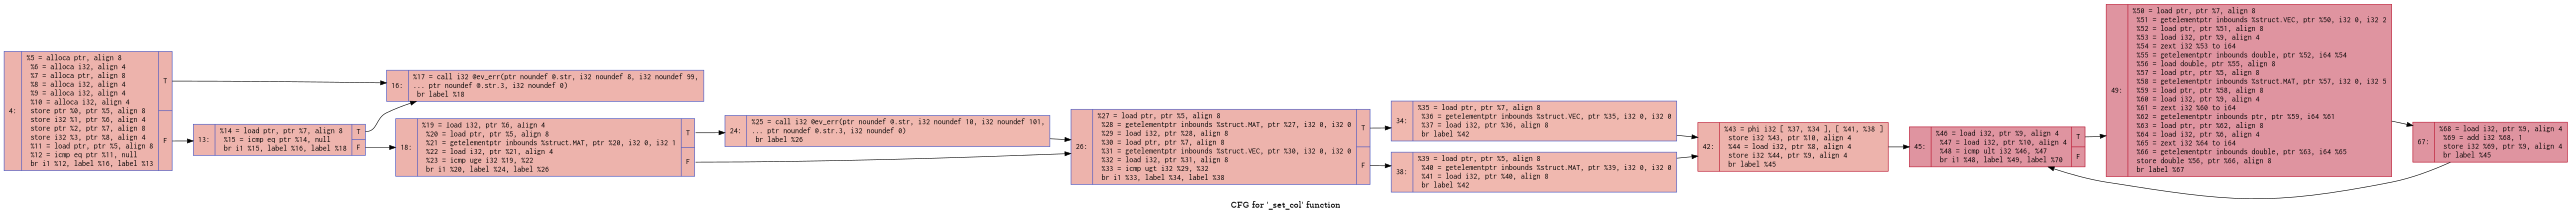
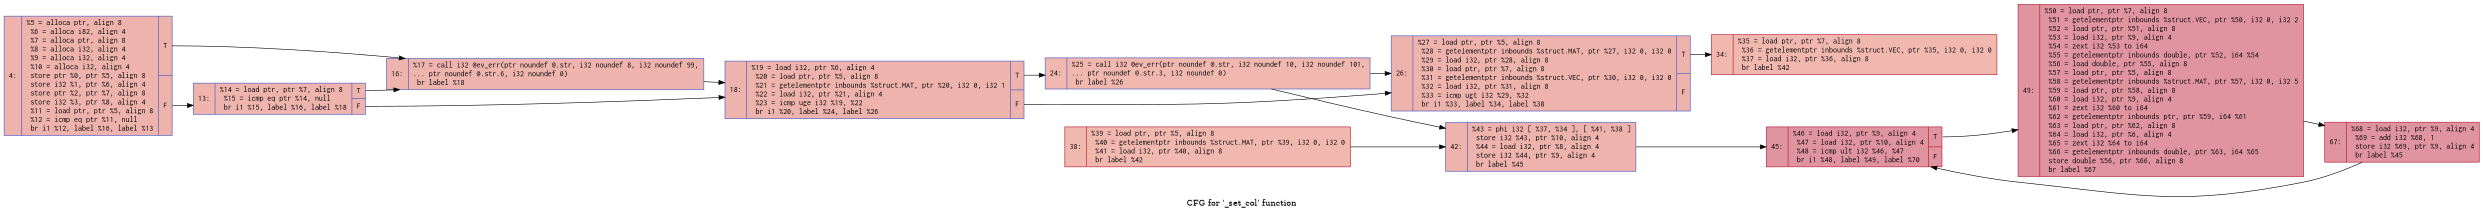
(76, 67) -> (76, 31)
none -> (711, 82)
(491, 85) -> (491, 74)
(1534, 121) -> (1854, 55)
(1684, 136) -> (1355, 109)
(1793, 147) -> (1541, 147)
(1378, 166) -> none
(1534, 172) -> (1208, 147)
